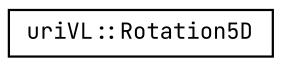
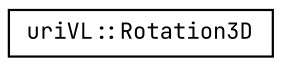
(141, 33) -> (141, 33)
